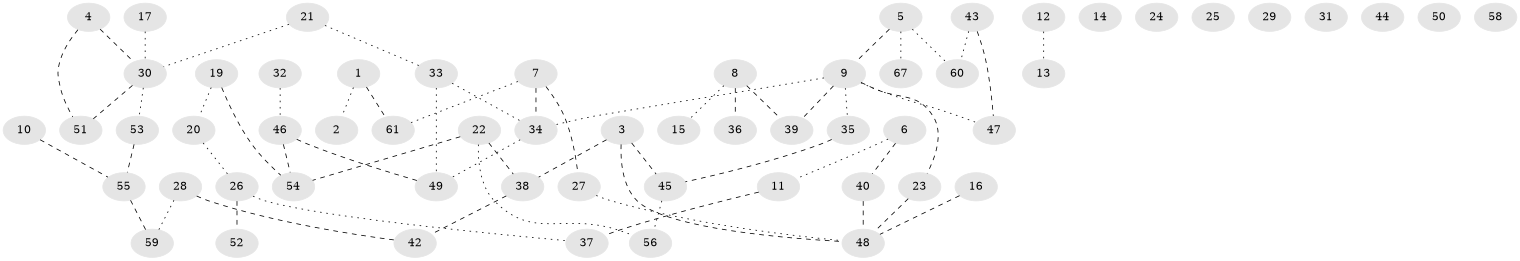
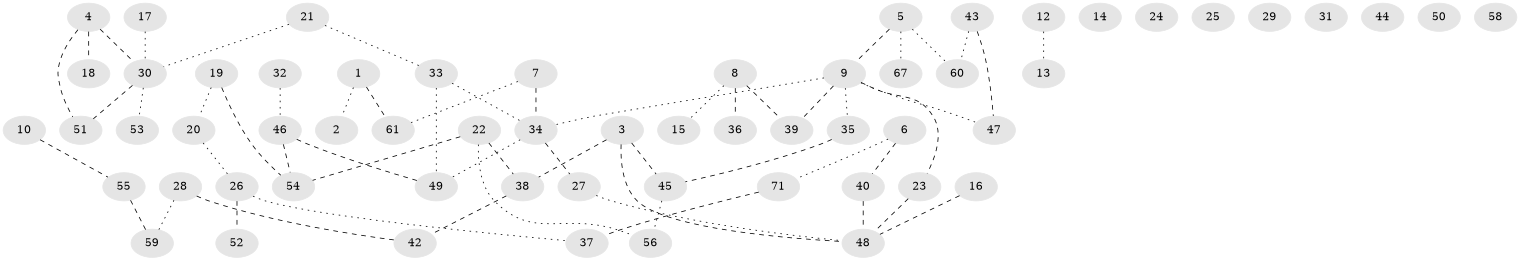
none -> (89, 74)
(568, 127) -> (558, 159)
(131, 158) -> none
(778, 187) -> (778, 187)
